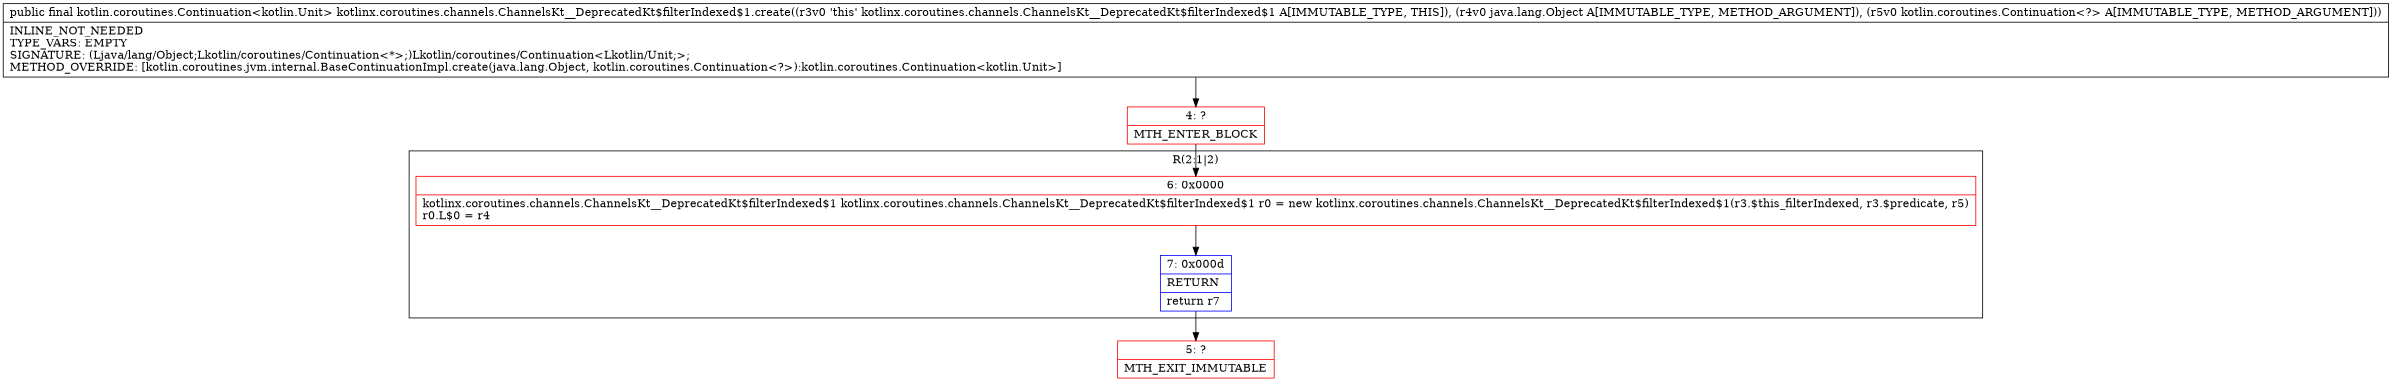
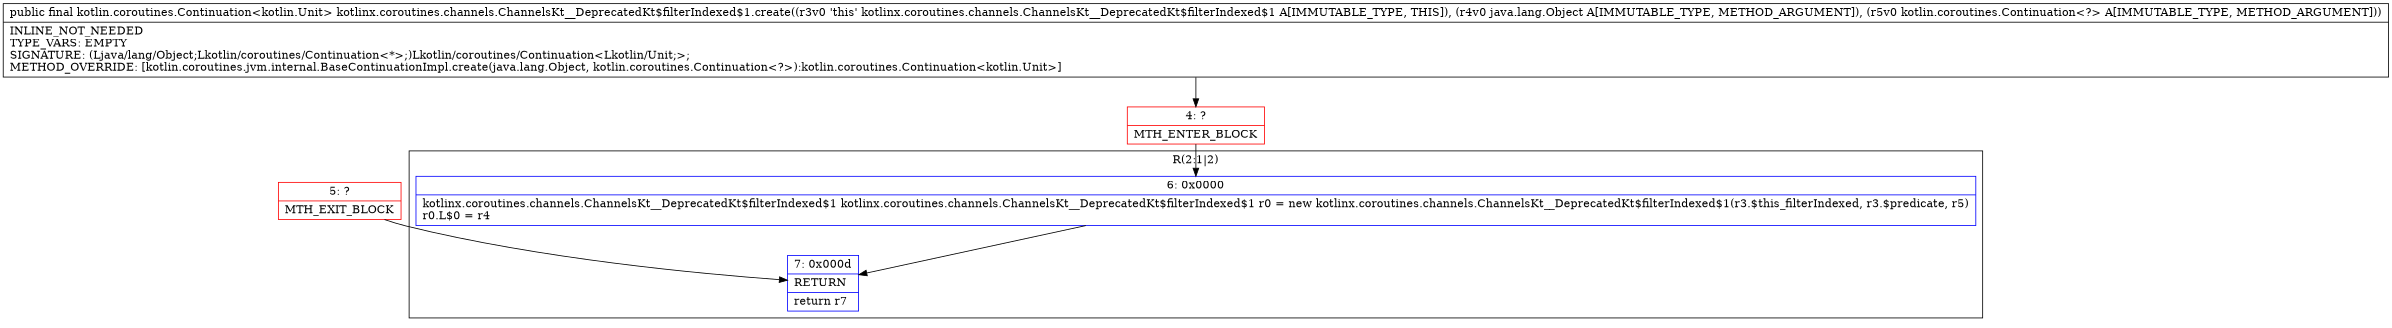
(1196, 201) -> (1196, 201)
(1196, 323) -> (580, 258)
(1196, 368) -> (340, 210)
